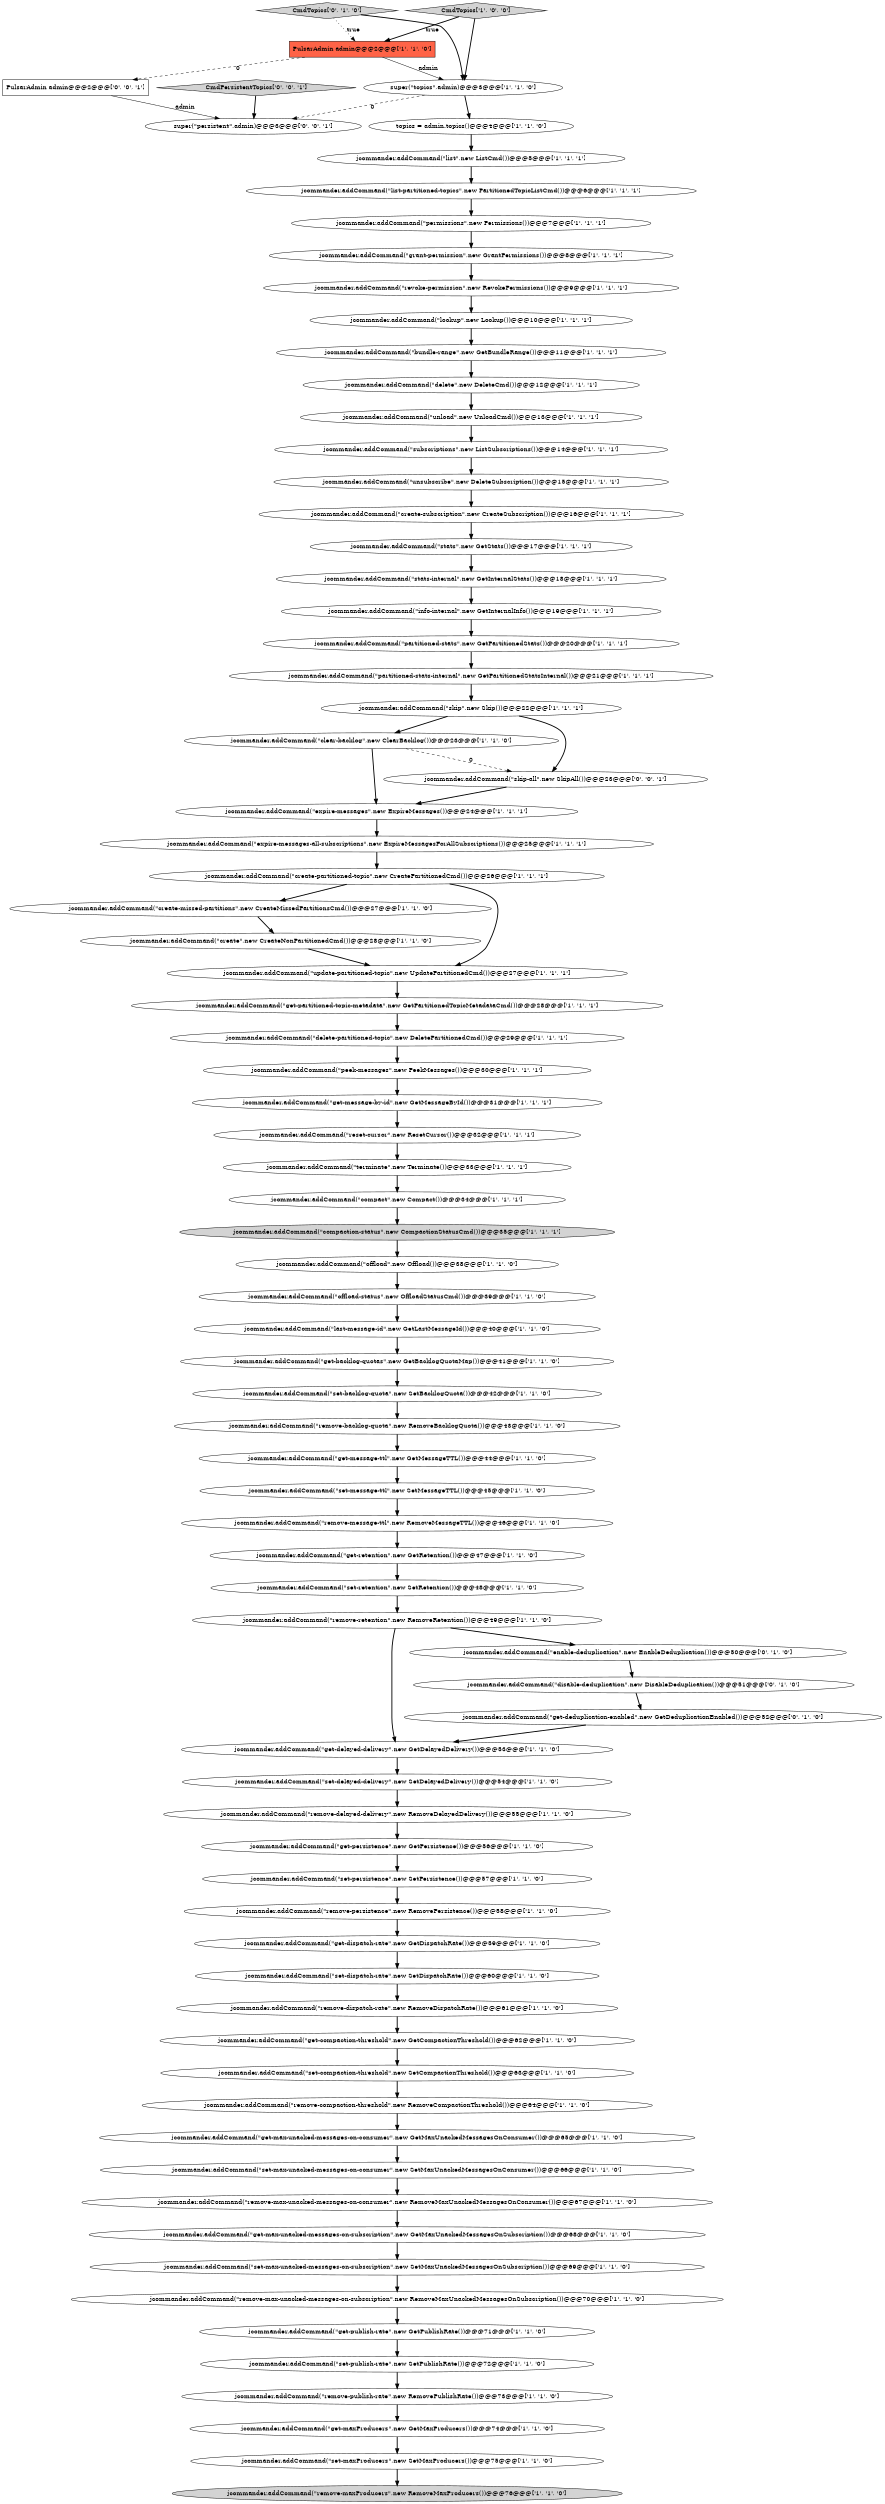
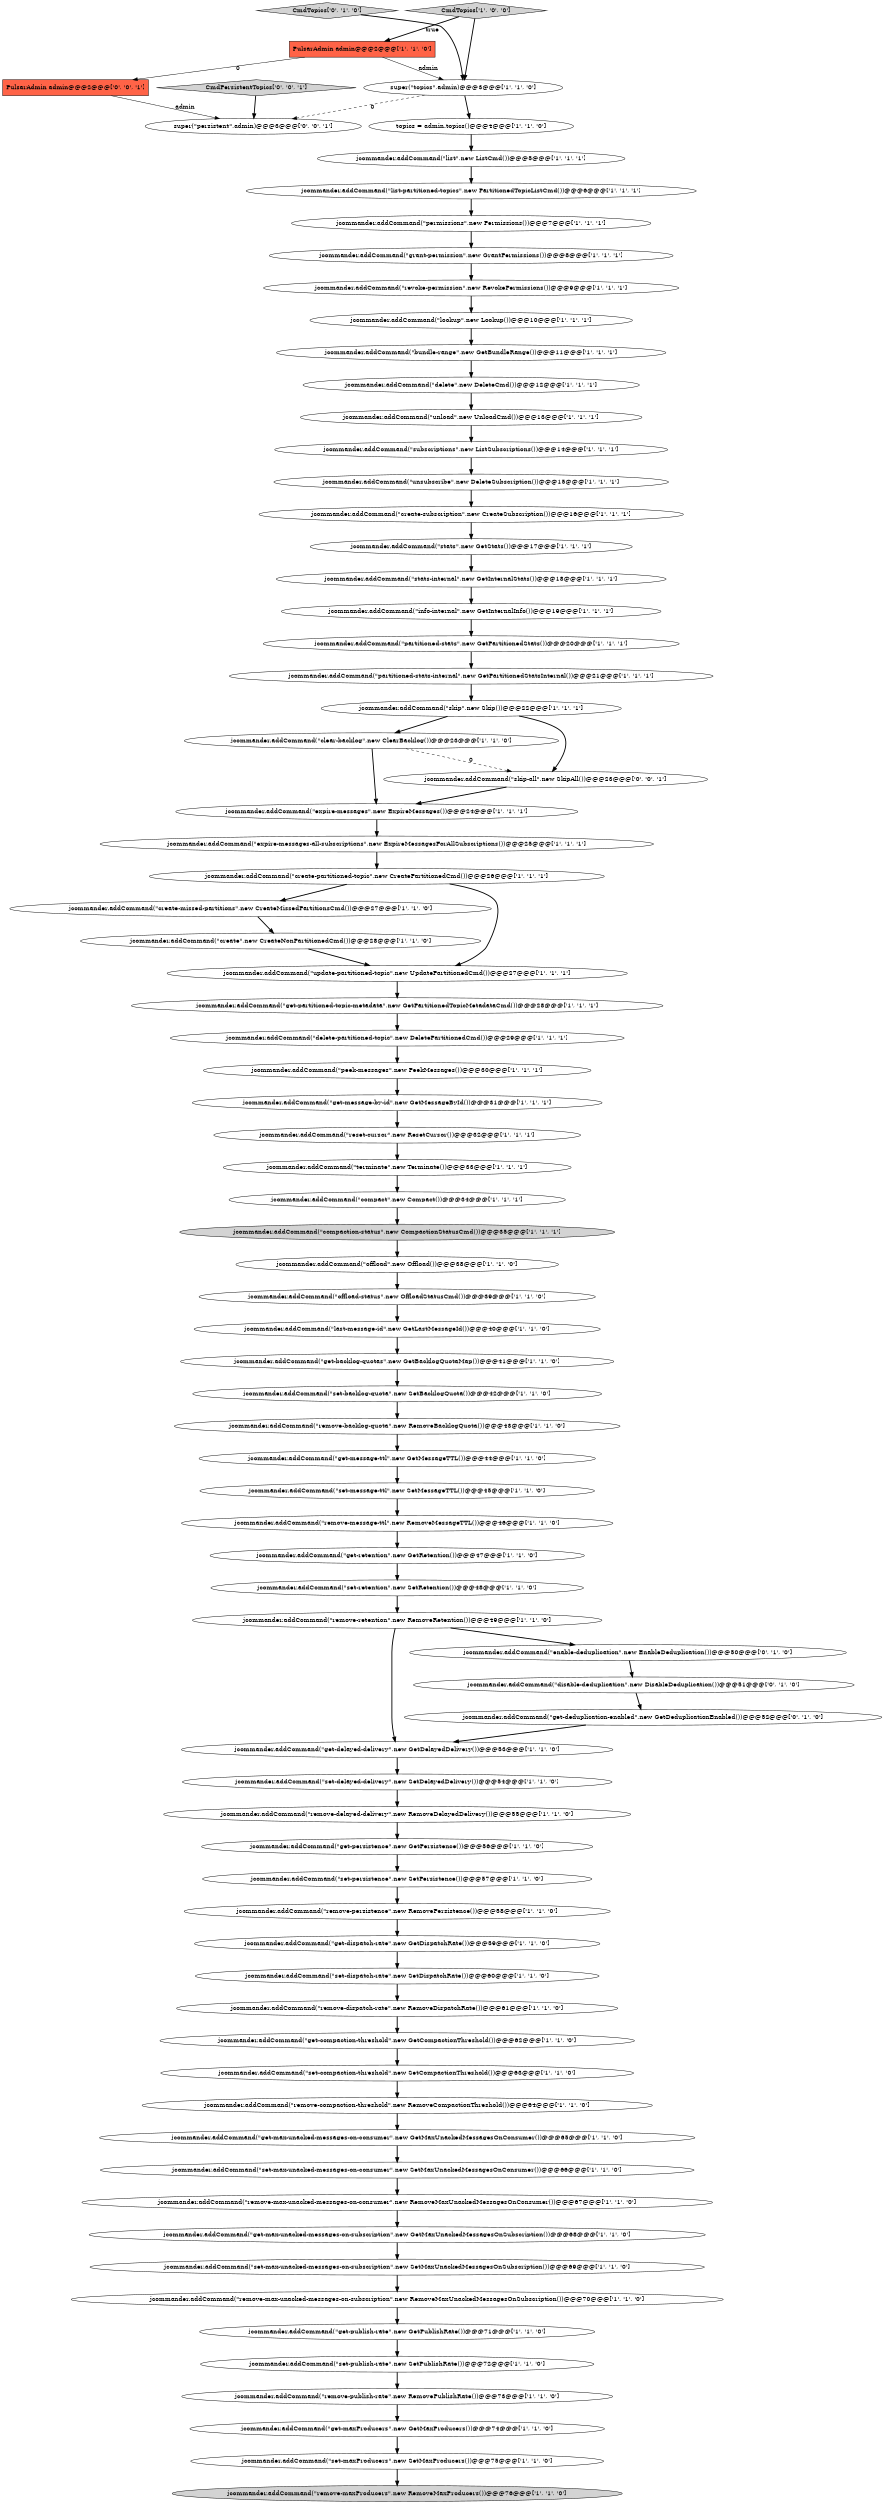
(343, 28) -> none
(221, 68) -> (221, 68)
(76, 88) -> (76, 88)
